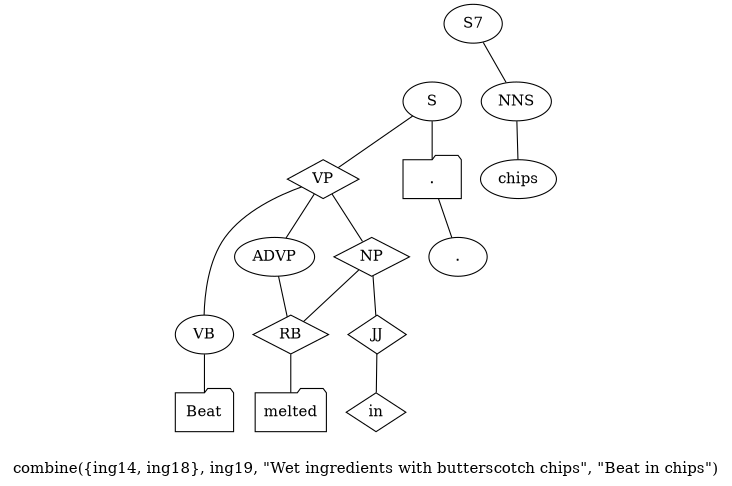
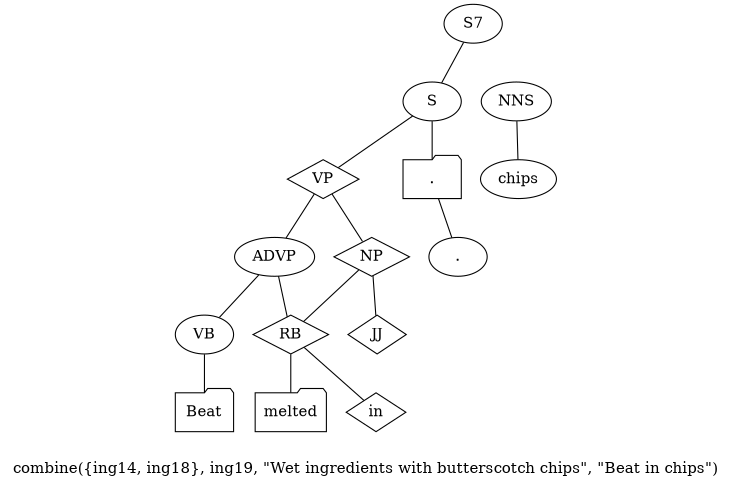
(495, 62) -> (453, 63)
(229, 233) -> (239, 296)
(377, 373) -> (334, 374)
